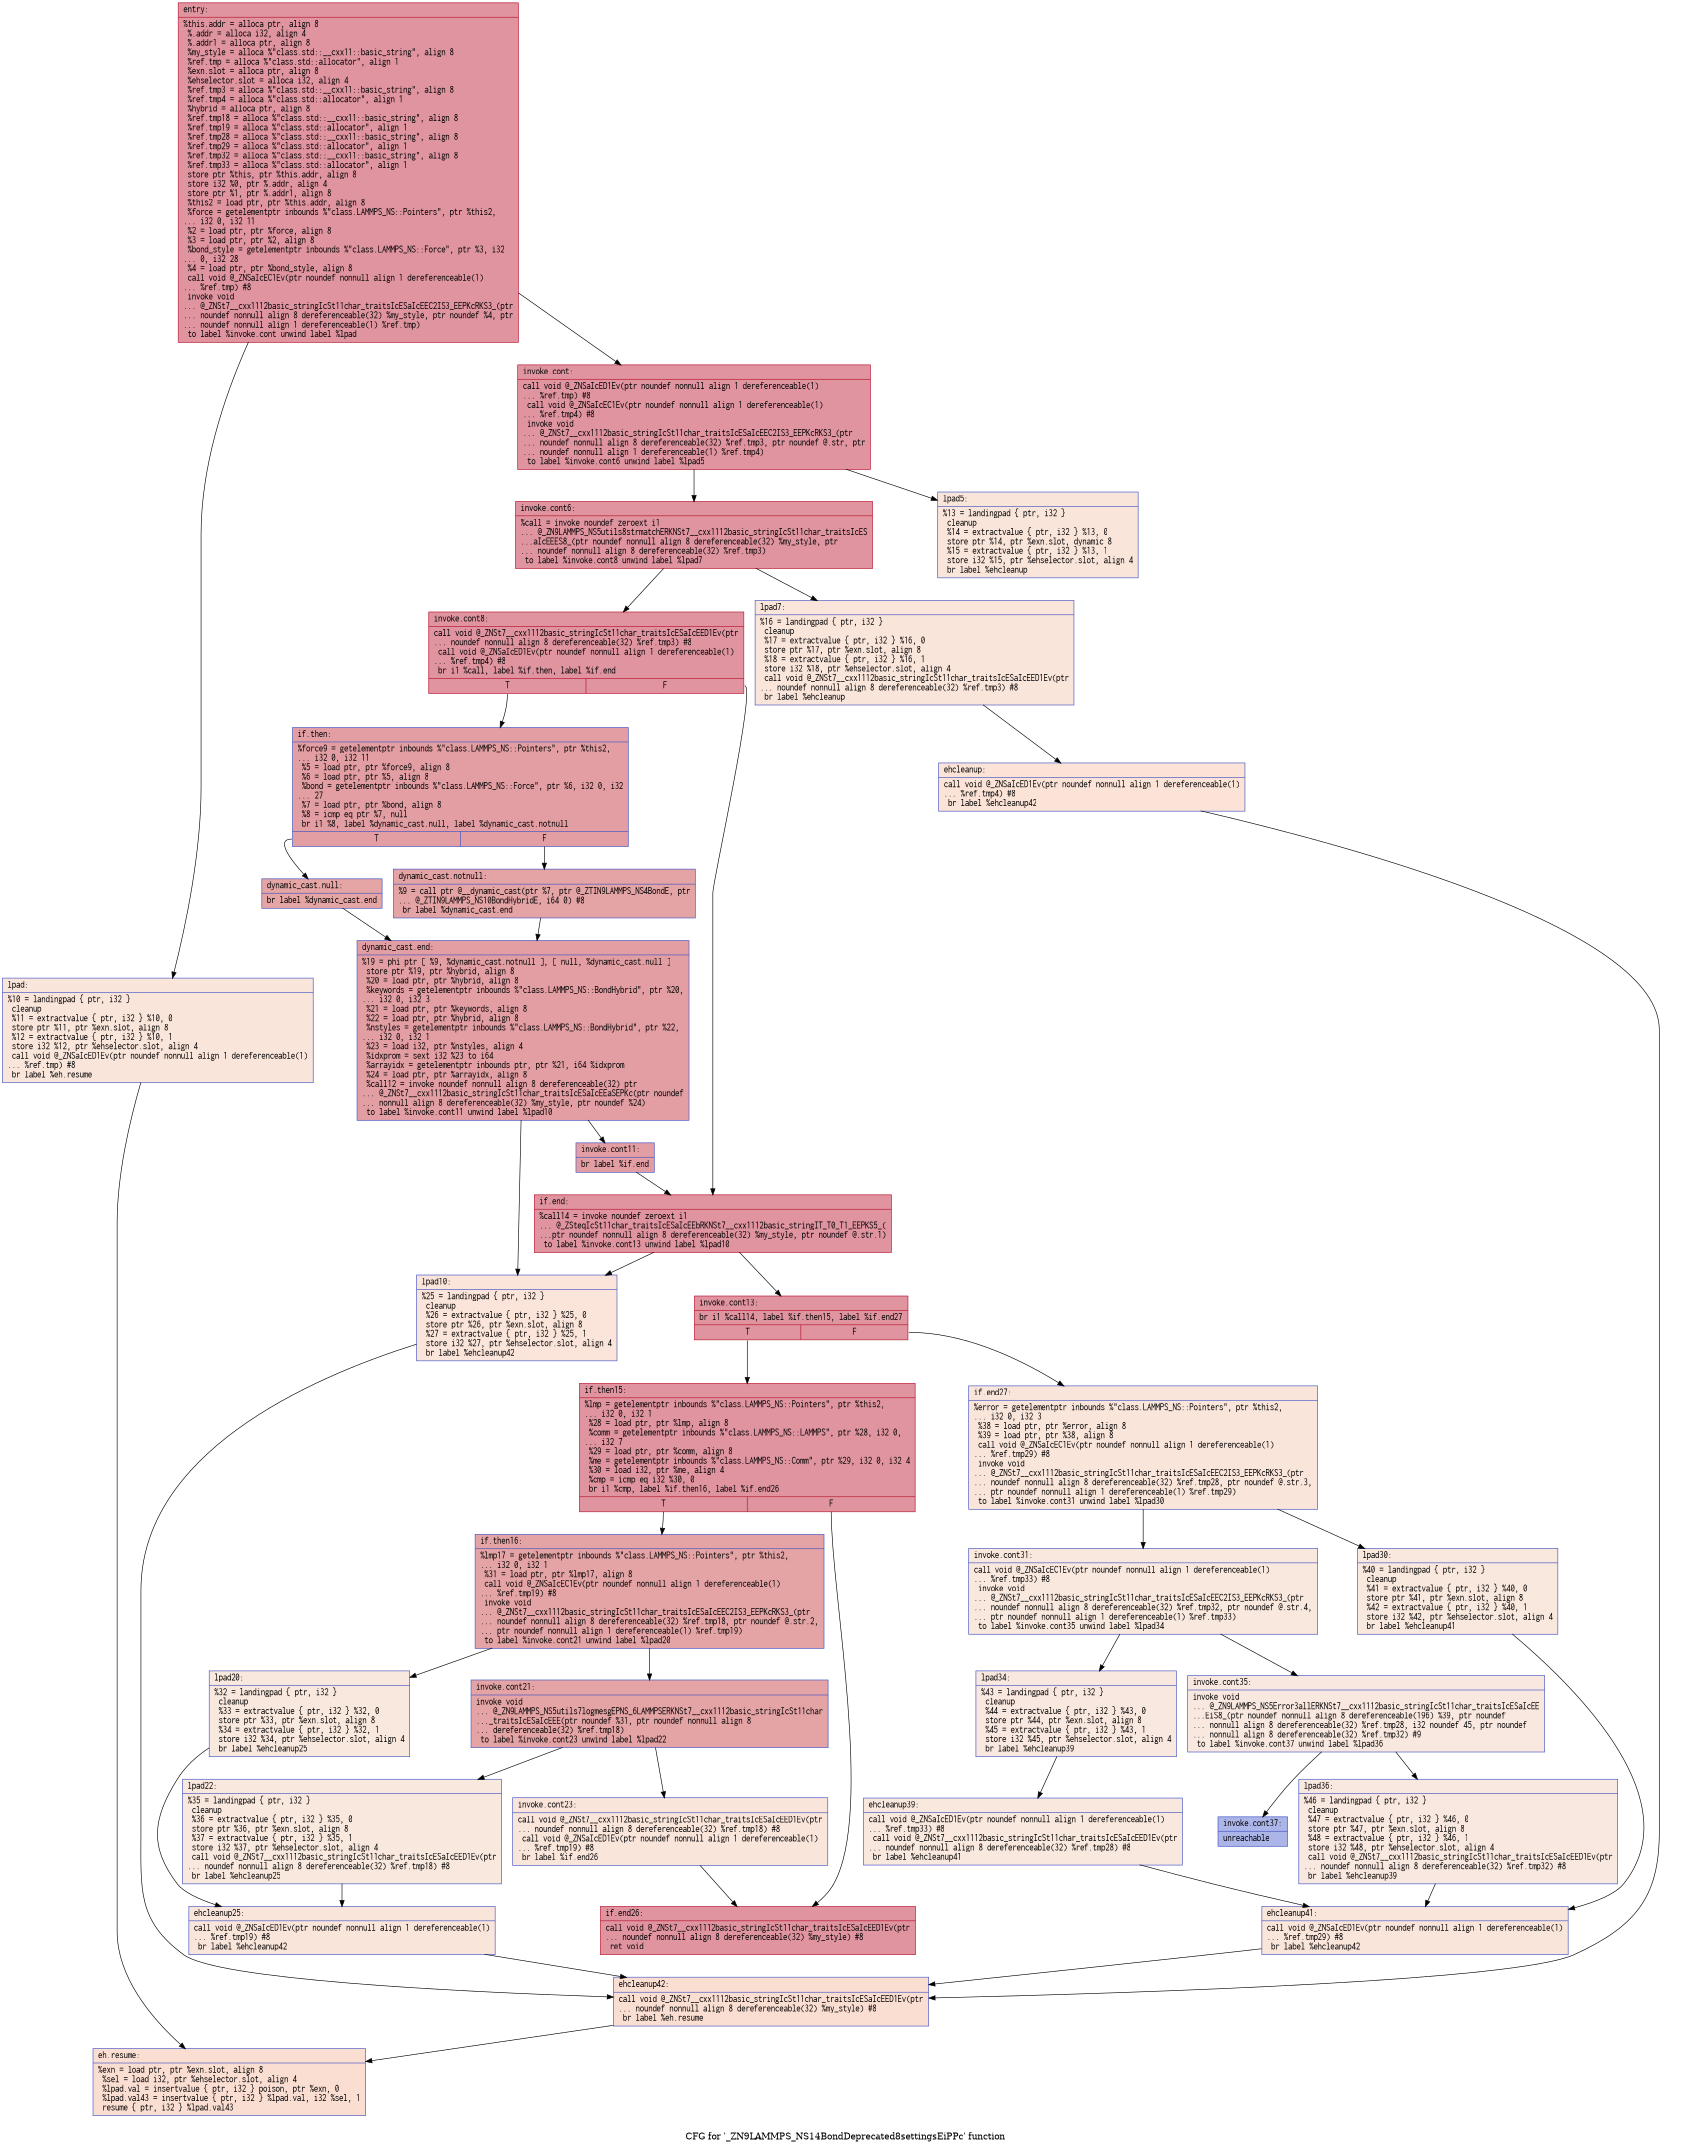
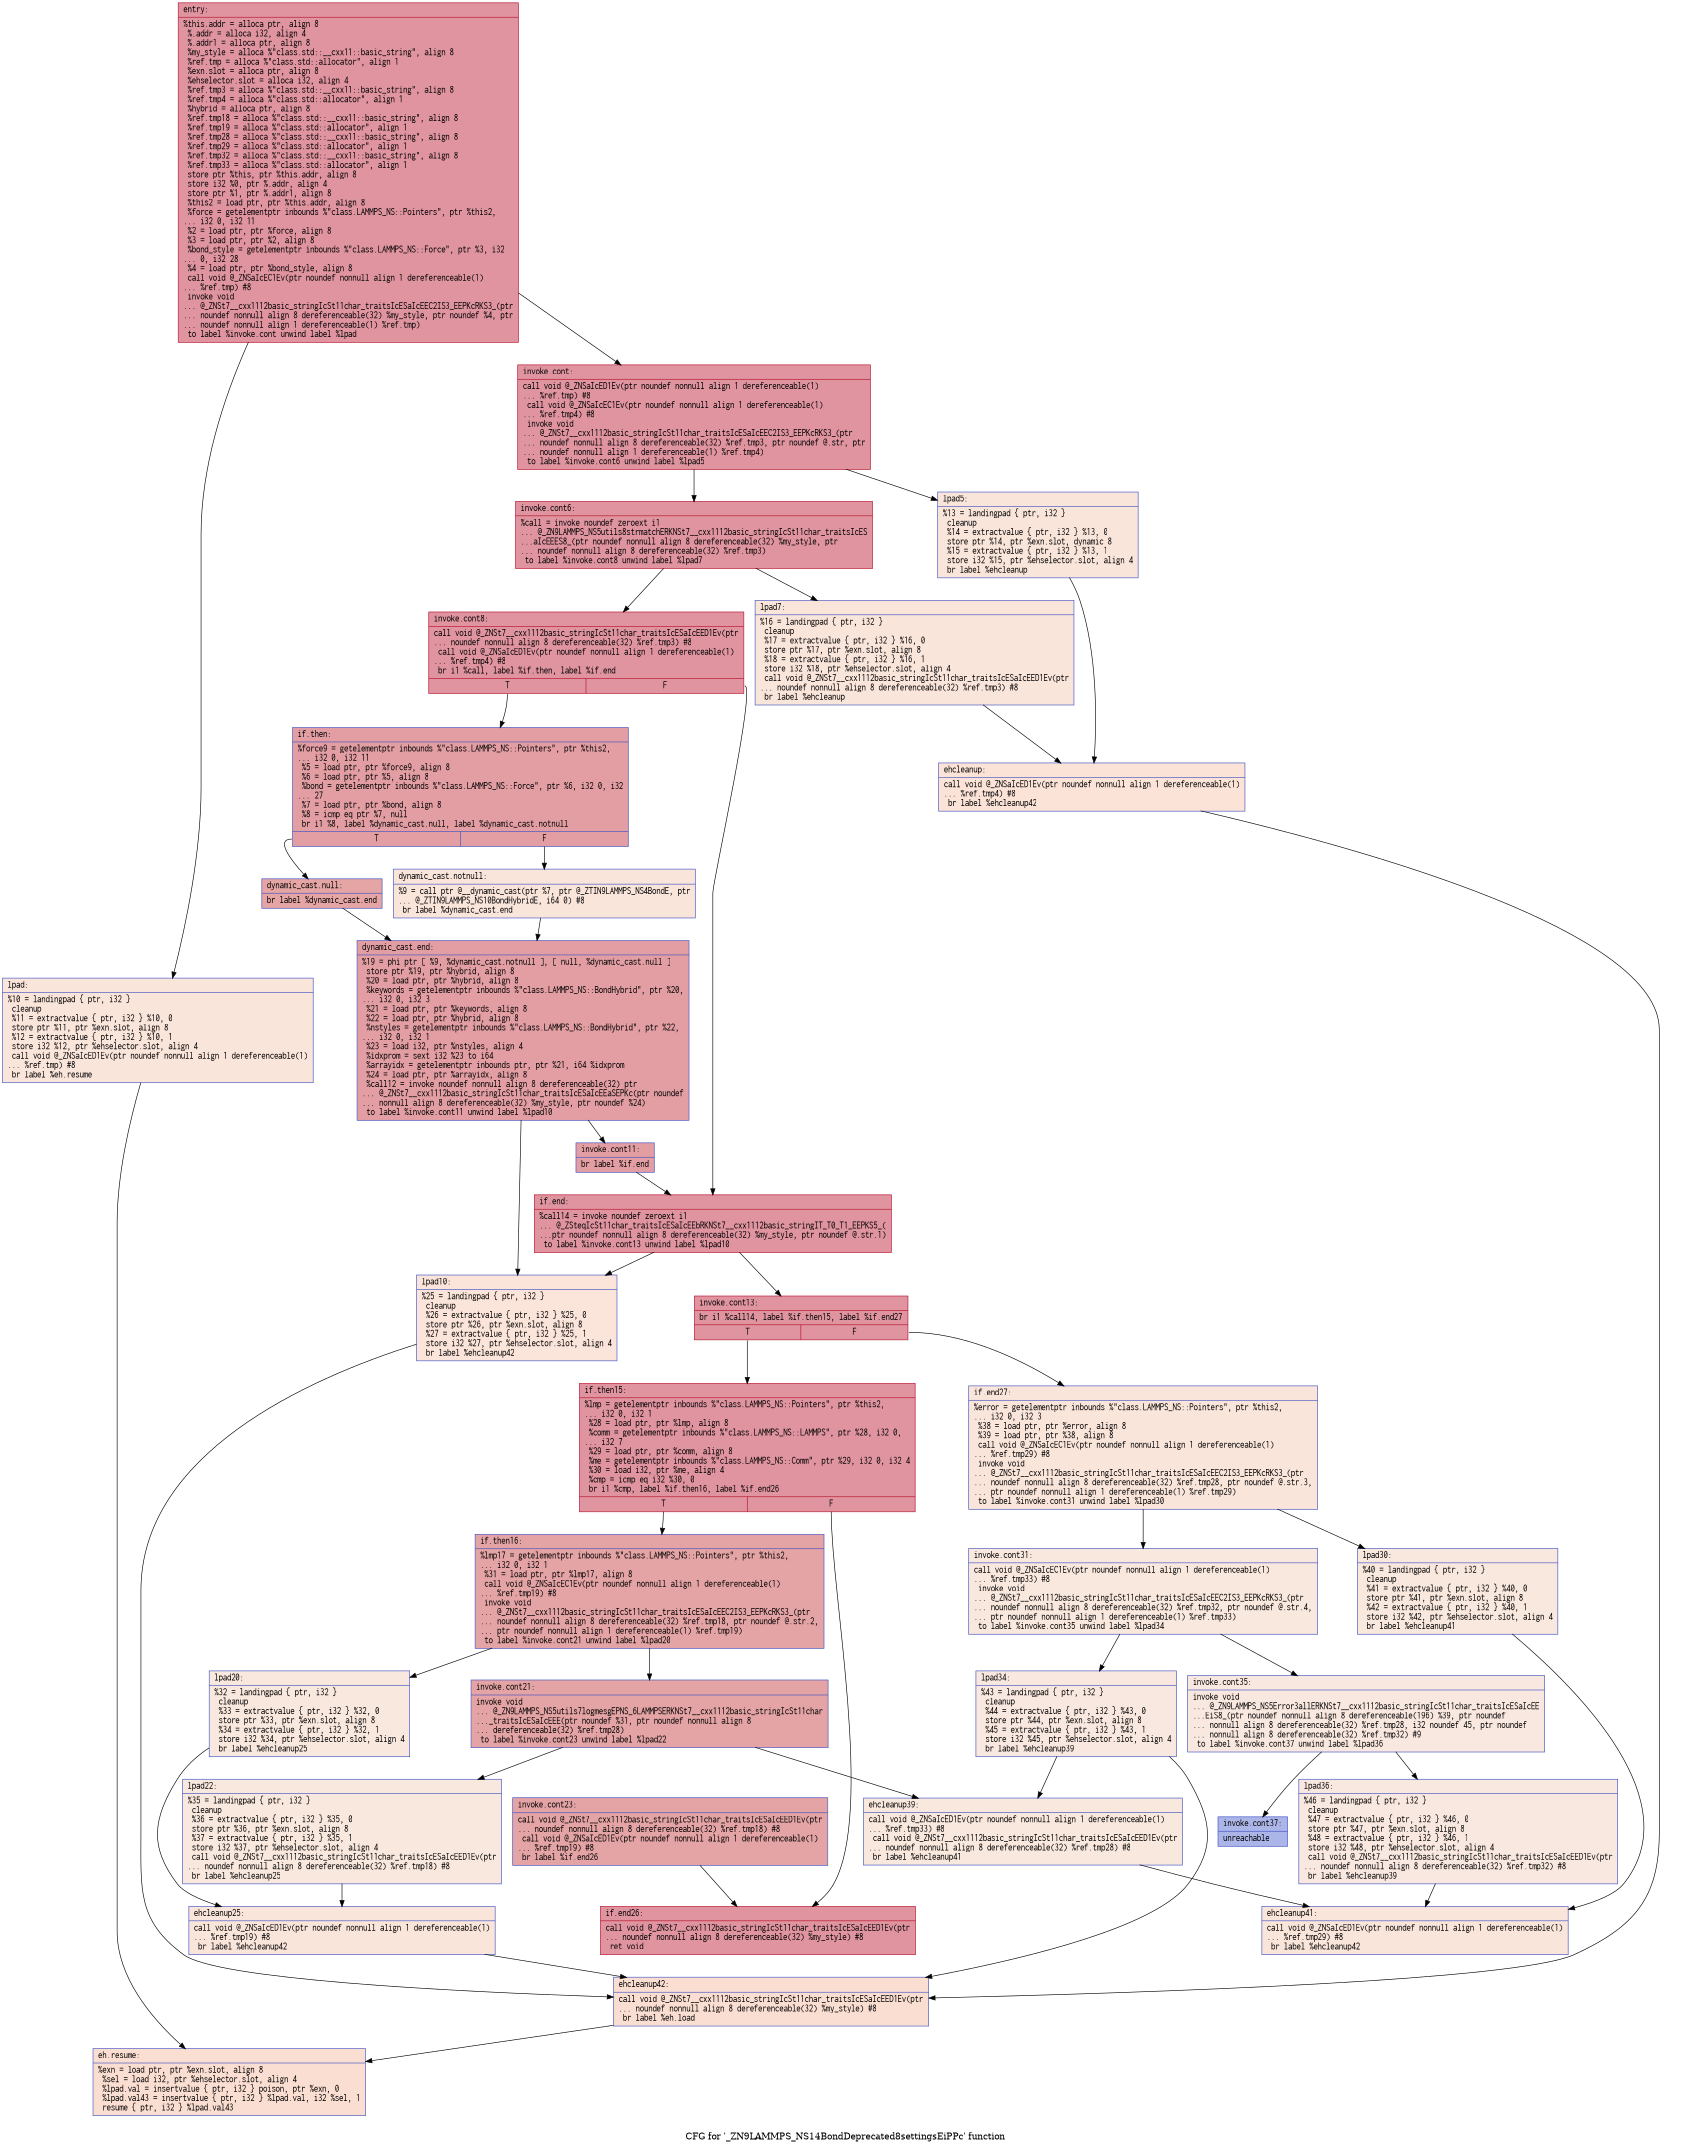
none -> (1093, 665)
(544, 894) -> (544, 894)
(550, 1730) -> (550, 1730)
(659, 1770) -> (834, 1772)
(670, 1832) -> (670, 1832)
(1098, 1967) -> (1133, 1921)
(661, 2018) -> (657, 2018)
